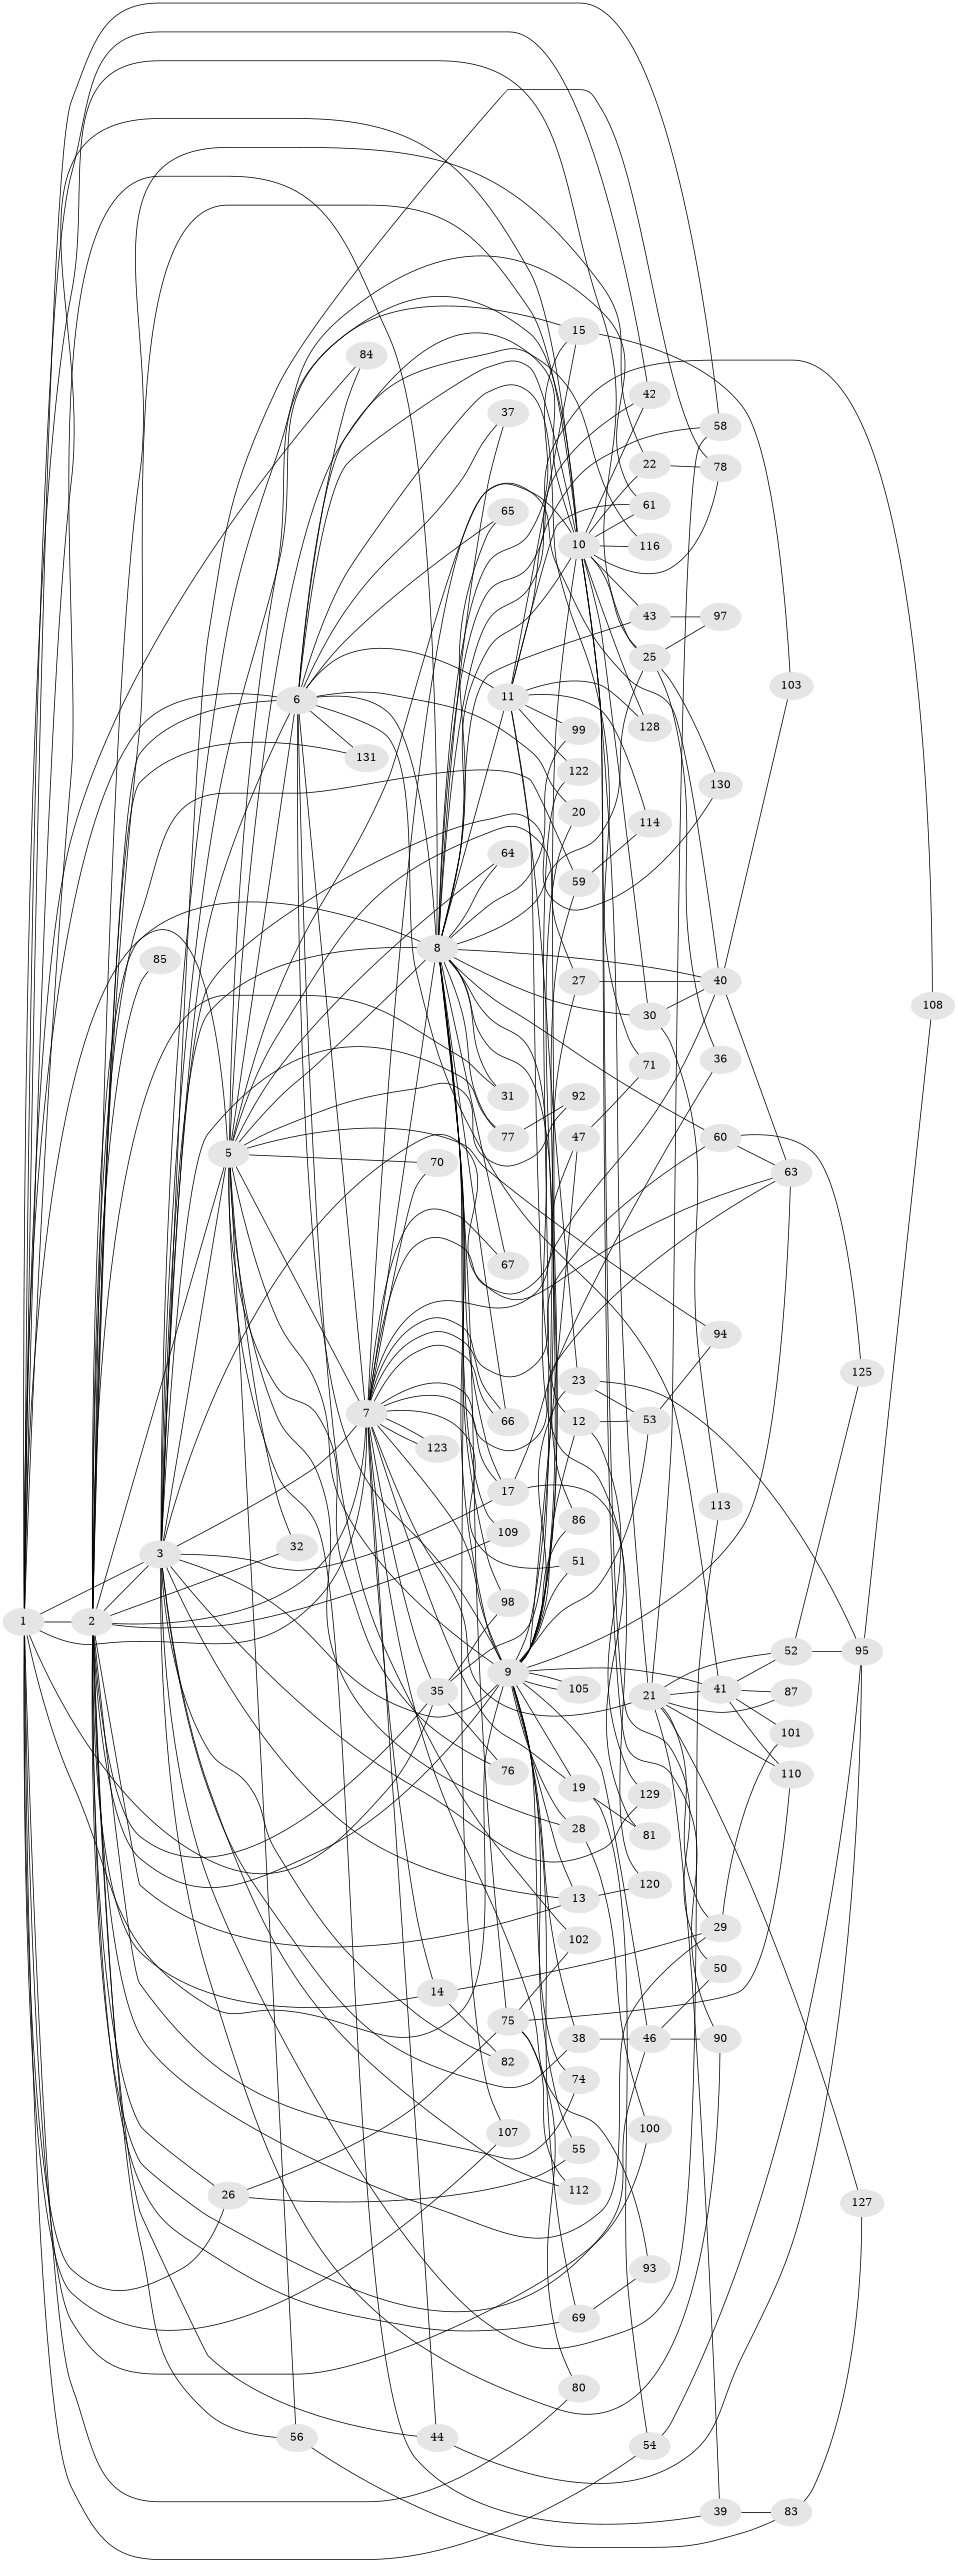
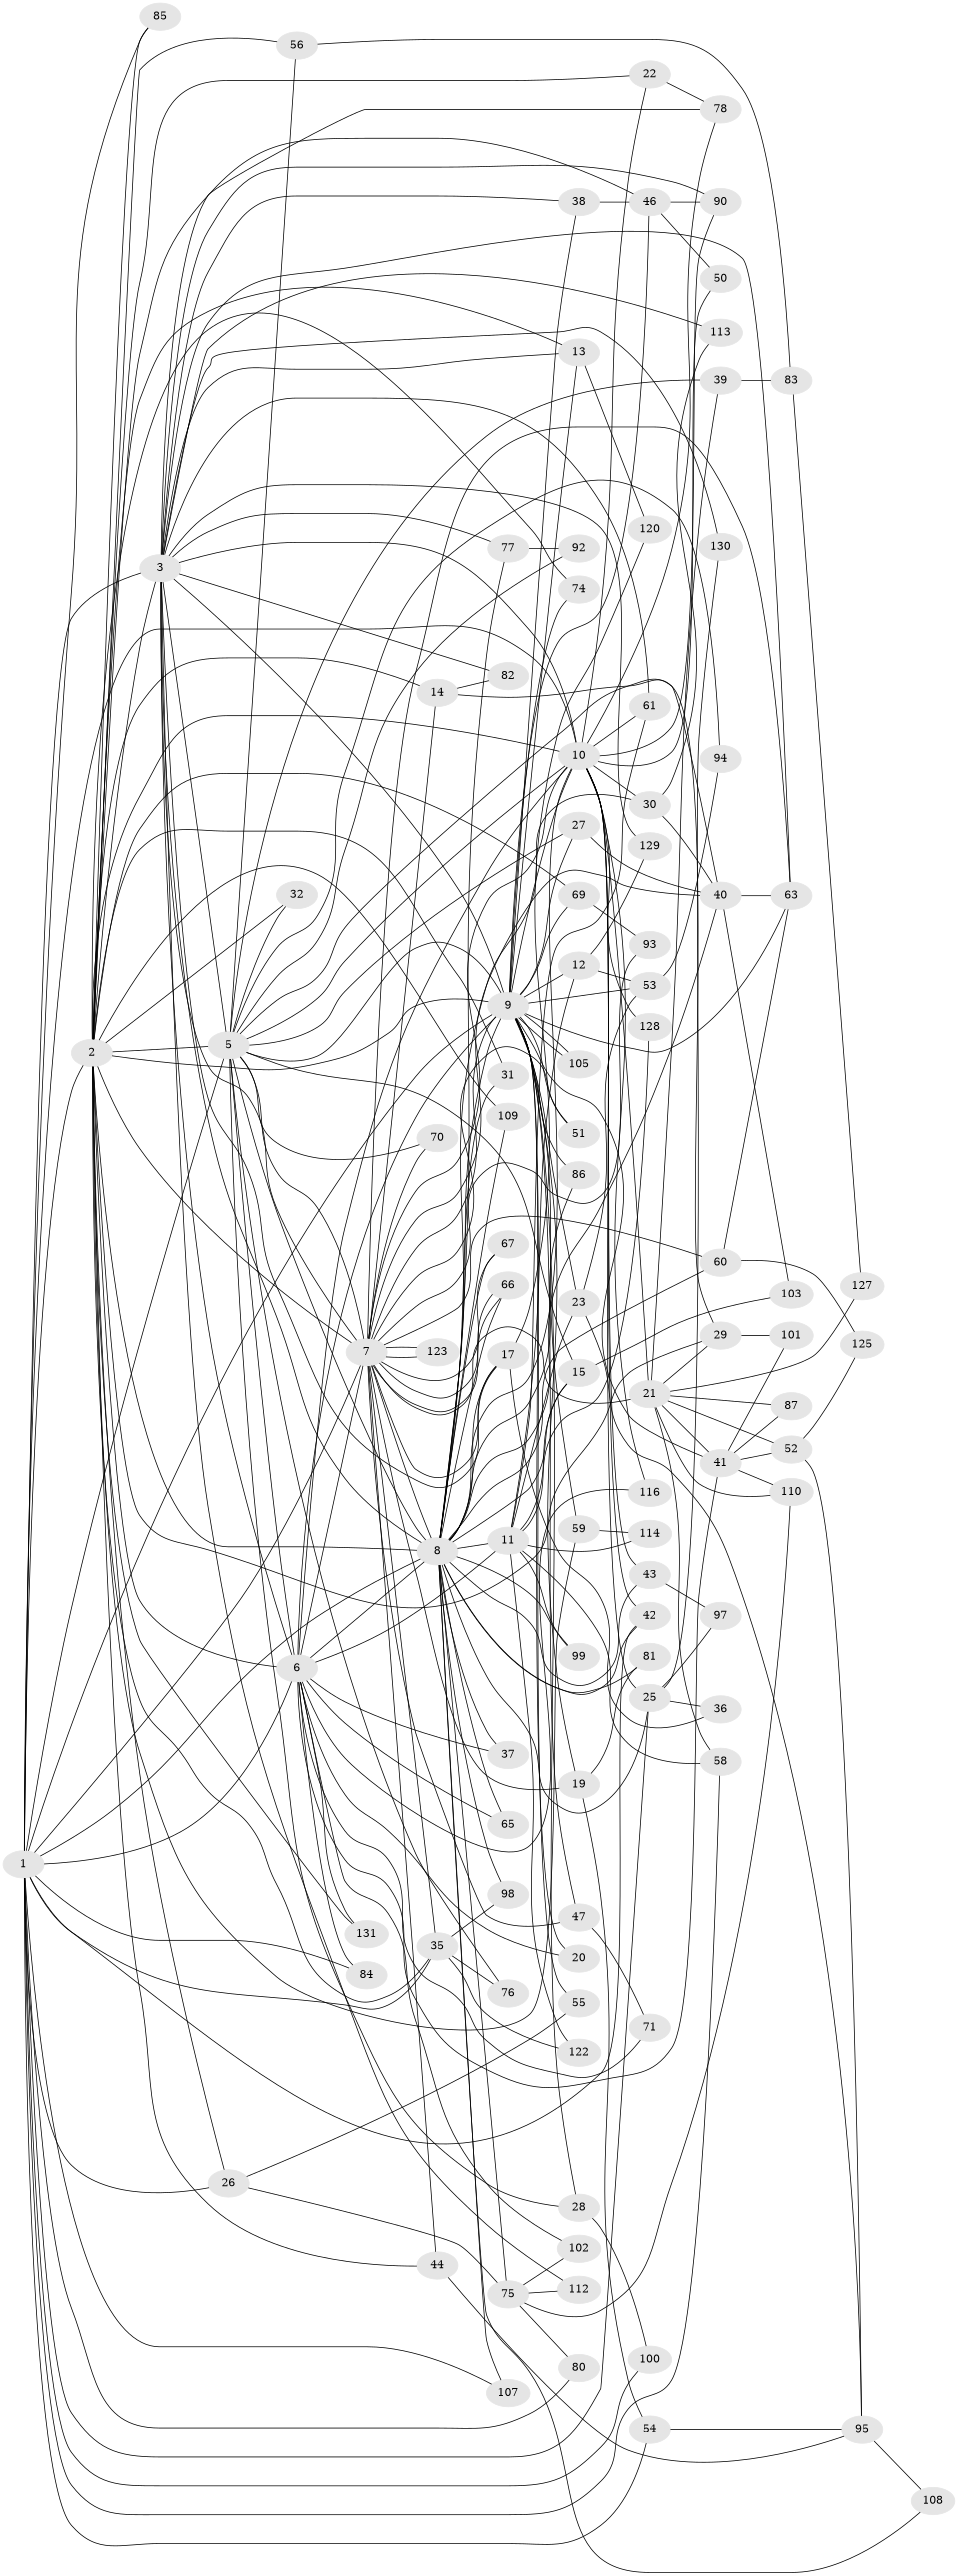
(508, 854) -> none
none -> (50, 933)
